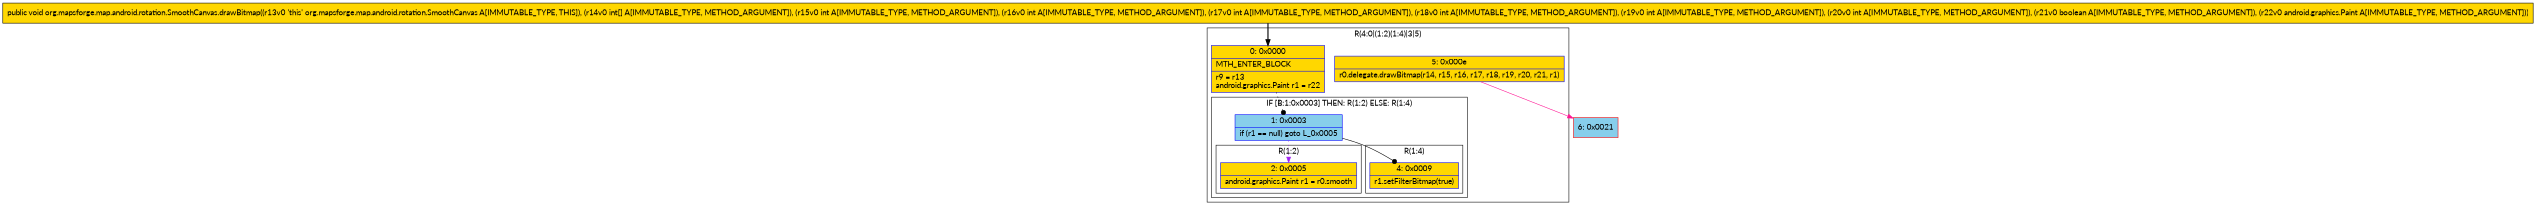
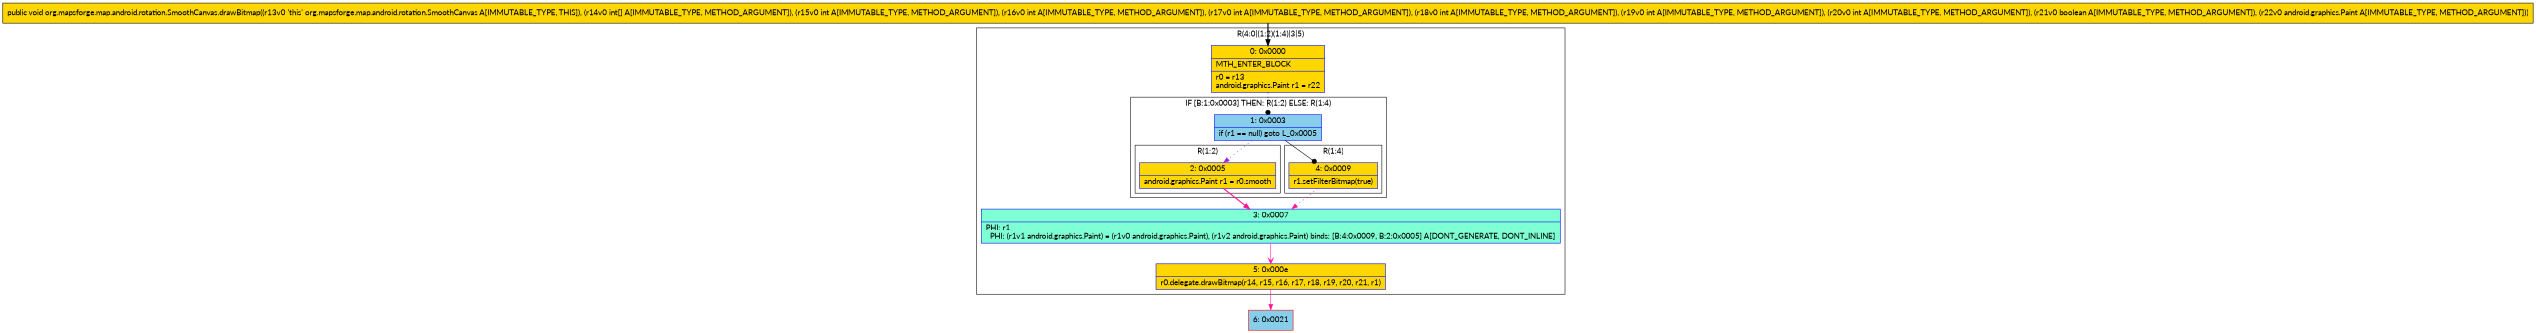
(1230, 77) -> (1230, 77)
none -> (1271, 226)
